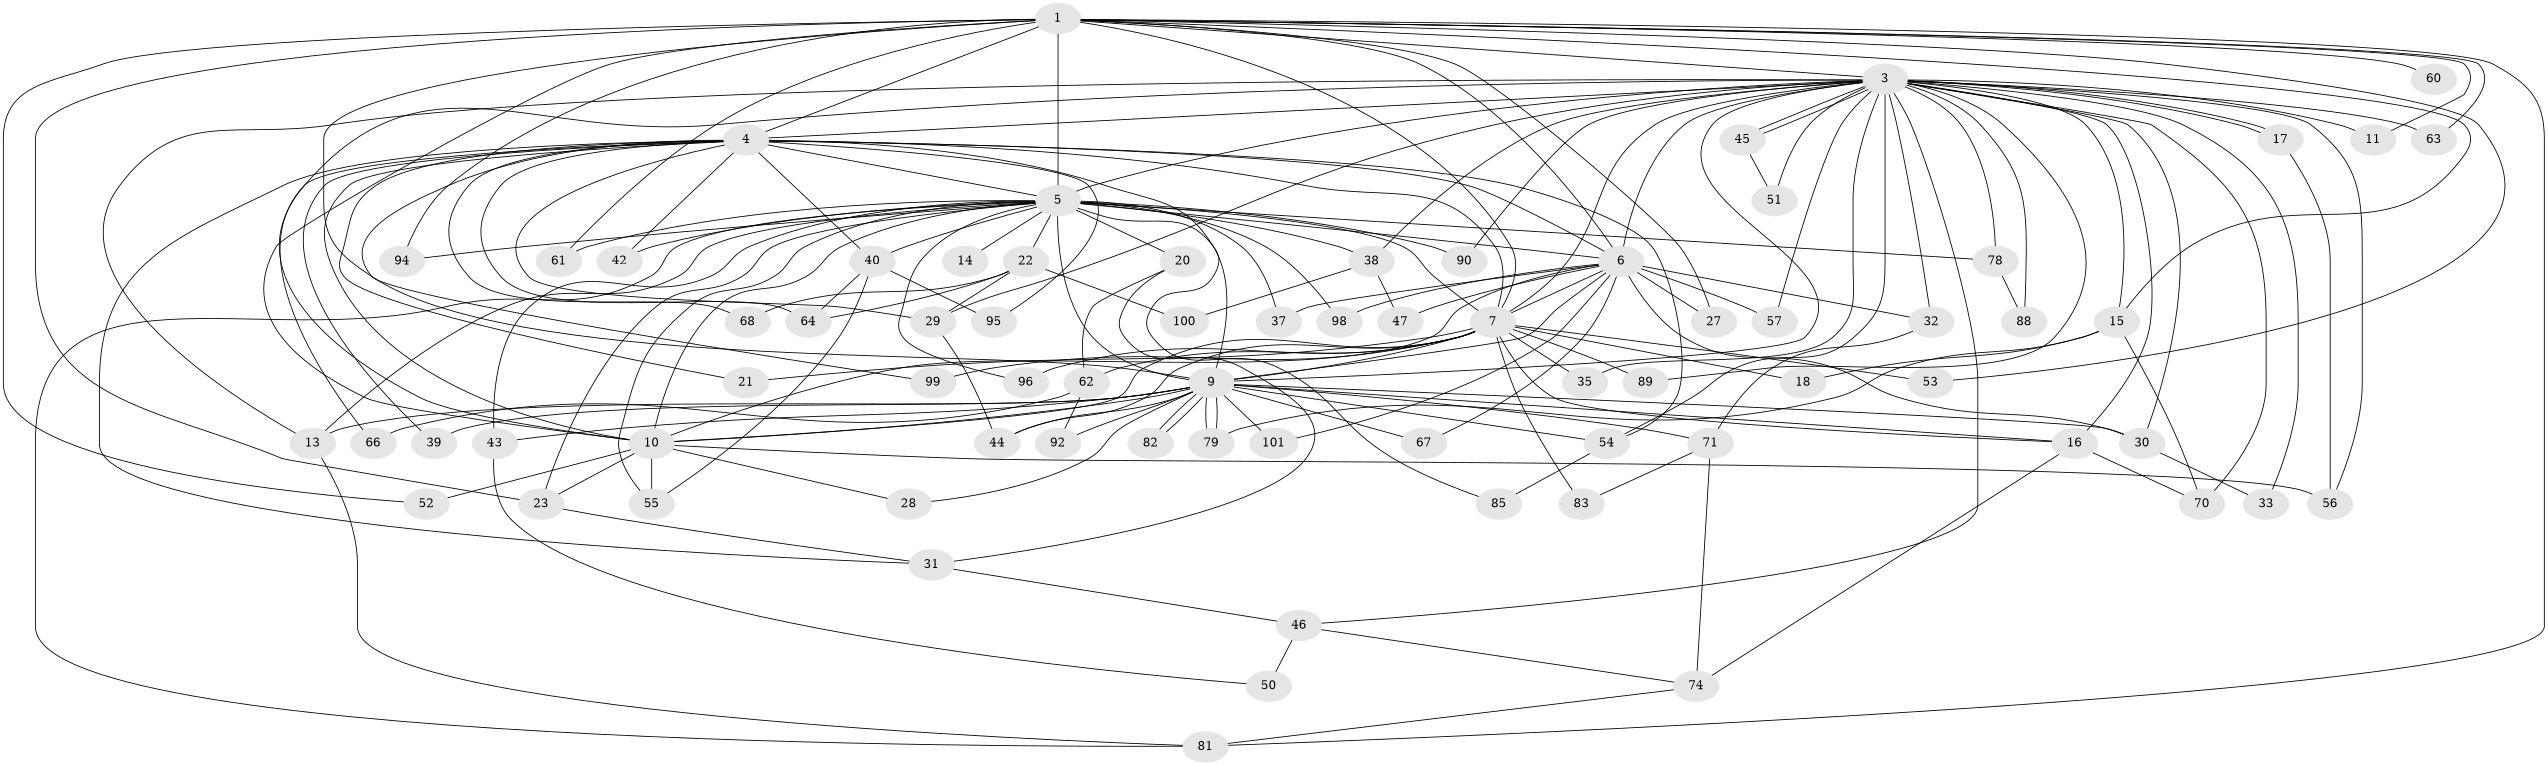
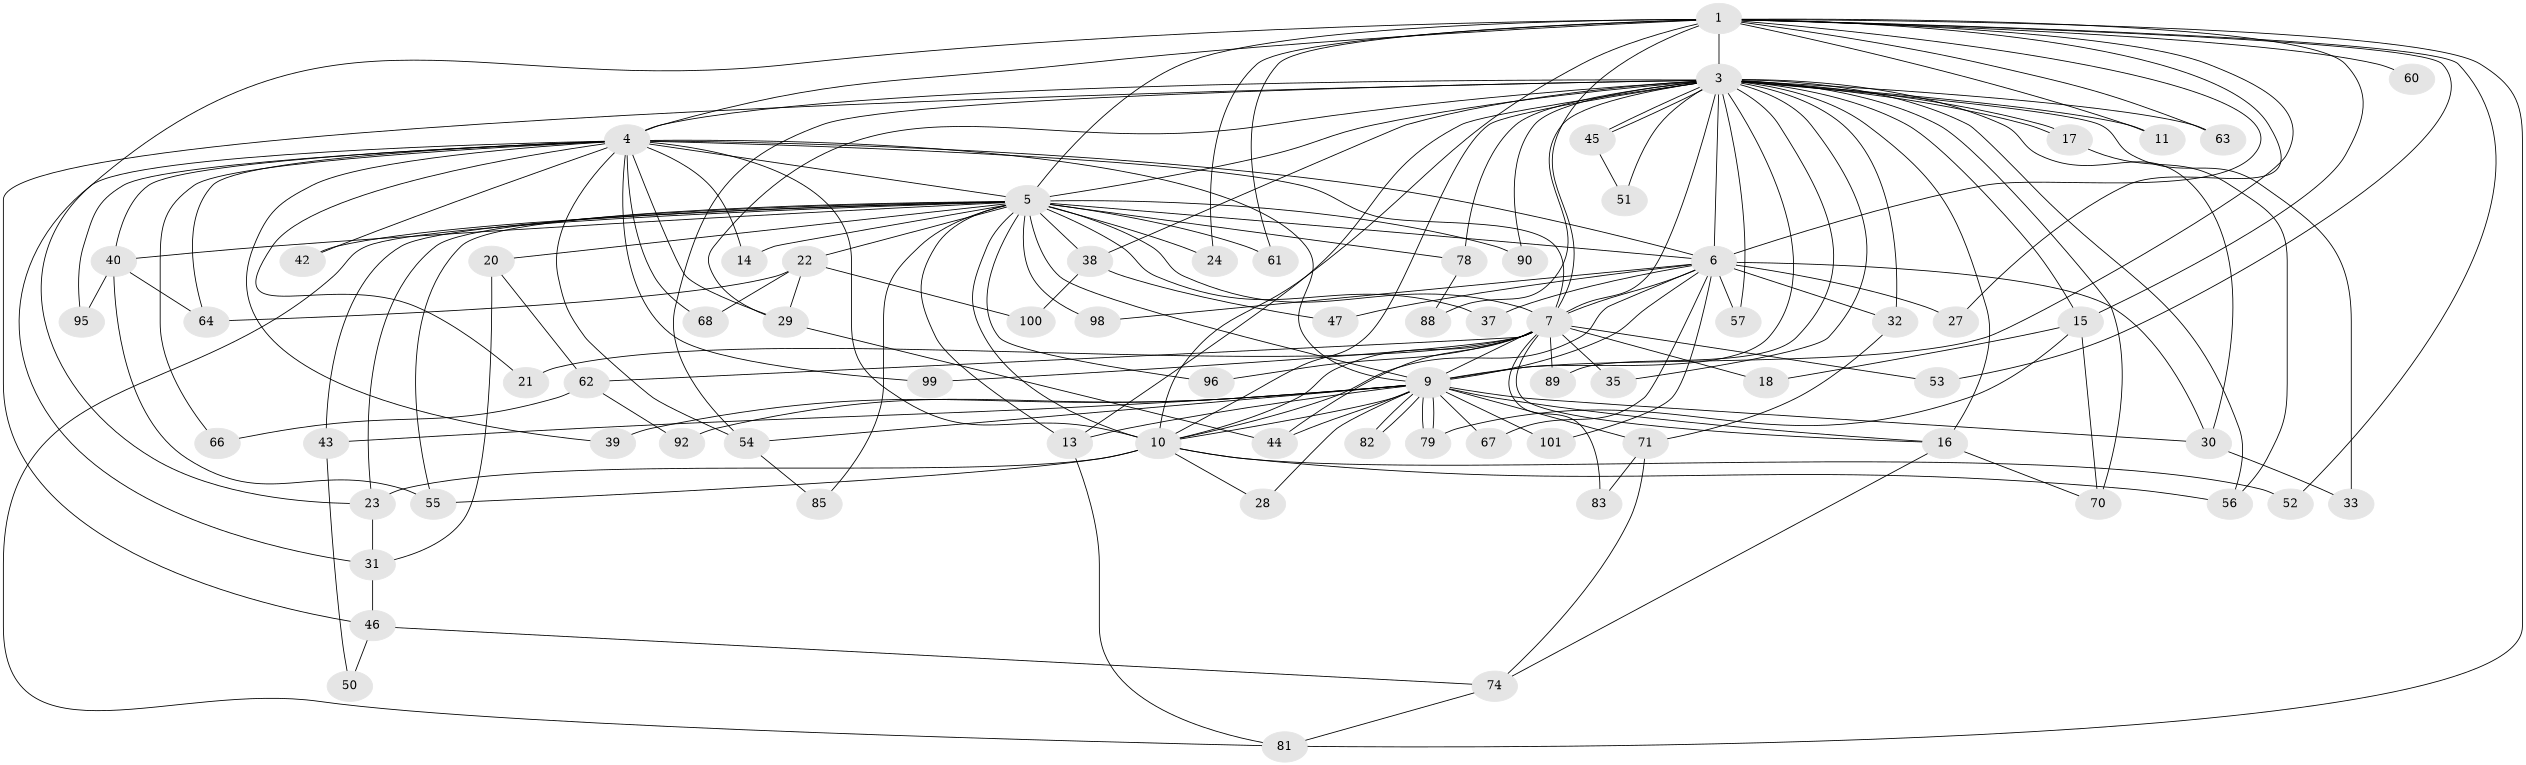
none -> (708, 184)
(402, 261) -> (1215, 261)
